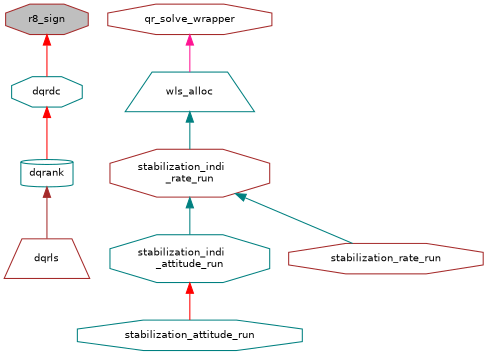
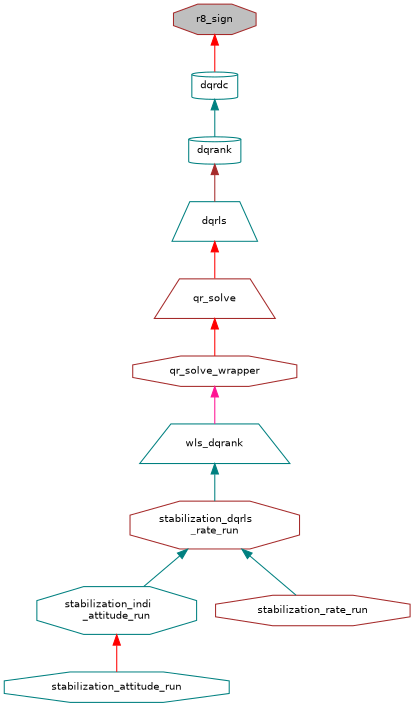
(47, 92) -> (215, 86)
(190, 92) -> (215, 444)
(47, 138) -> (215, 123)
(190, 173) -> (215, 525)
(47, 259) -> (215, 221)
none -> (215, 299)
